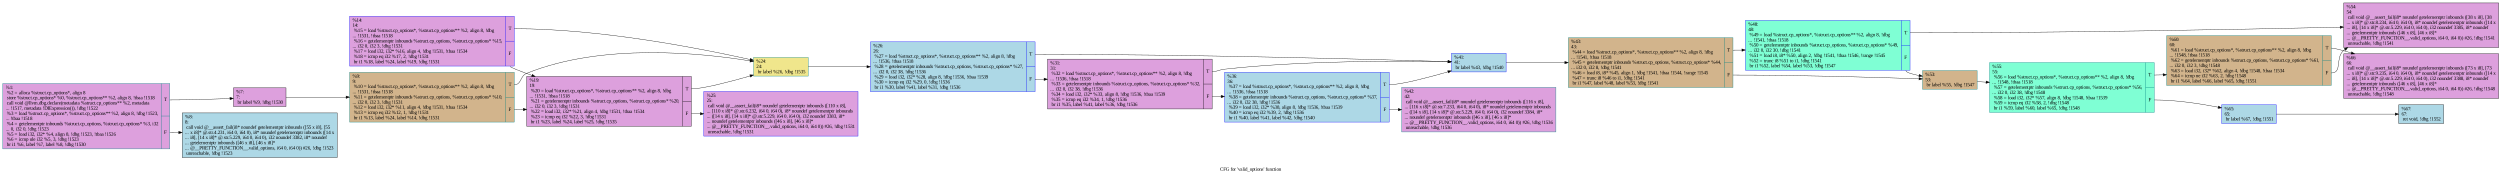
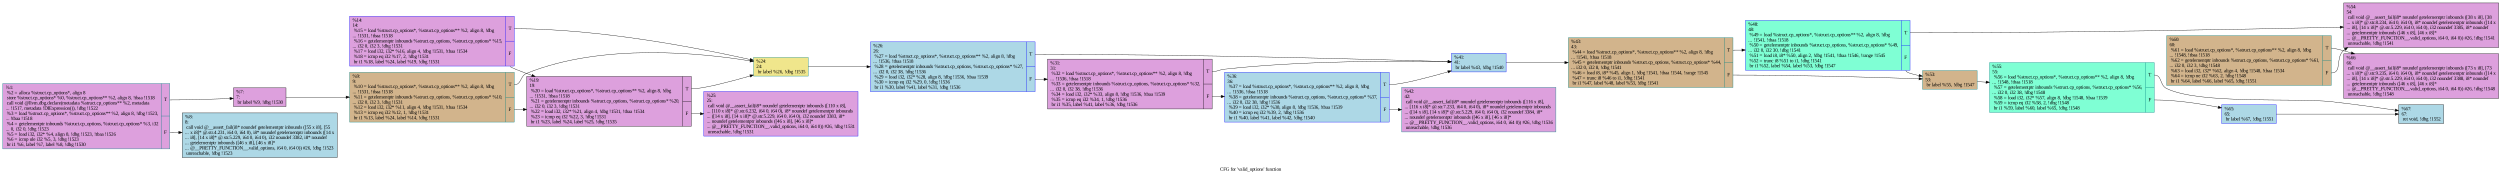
(2159, 75) -> (2271, 100)
